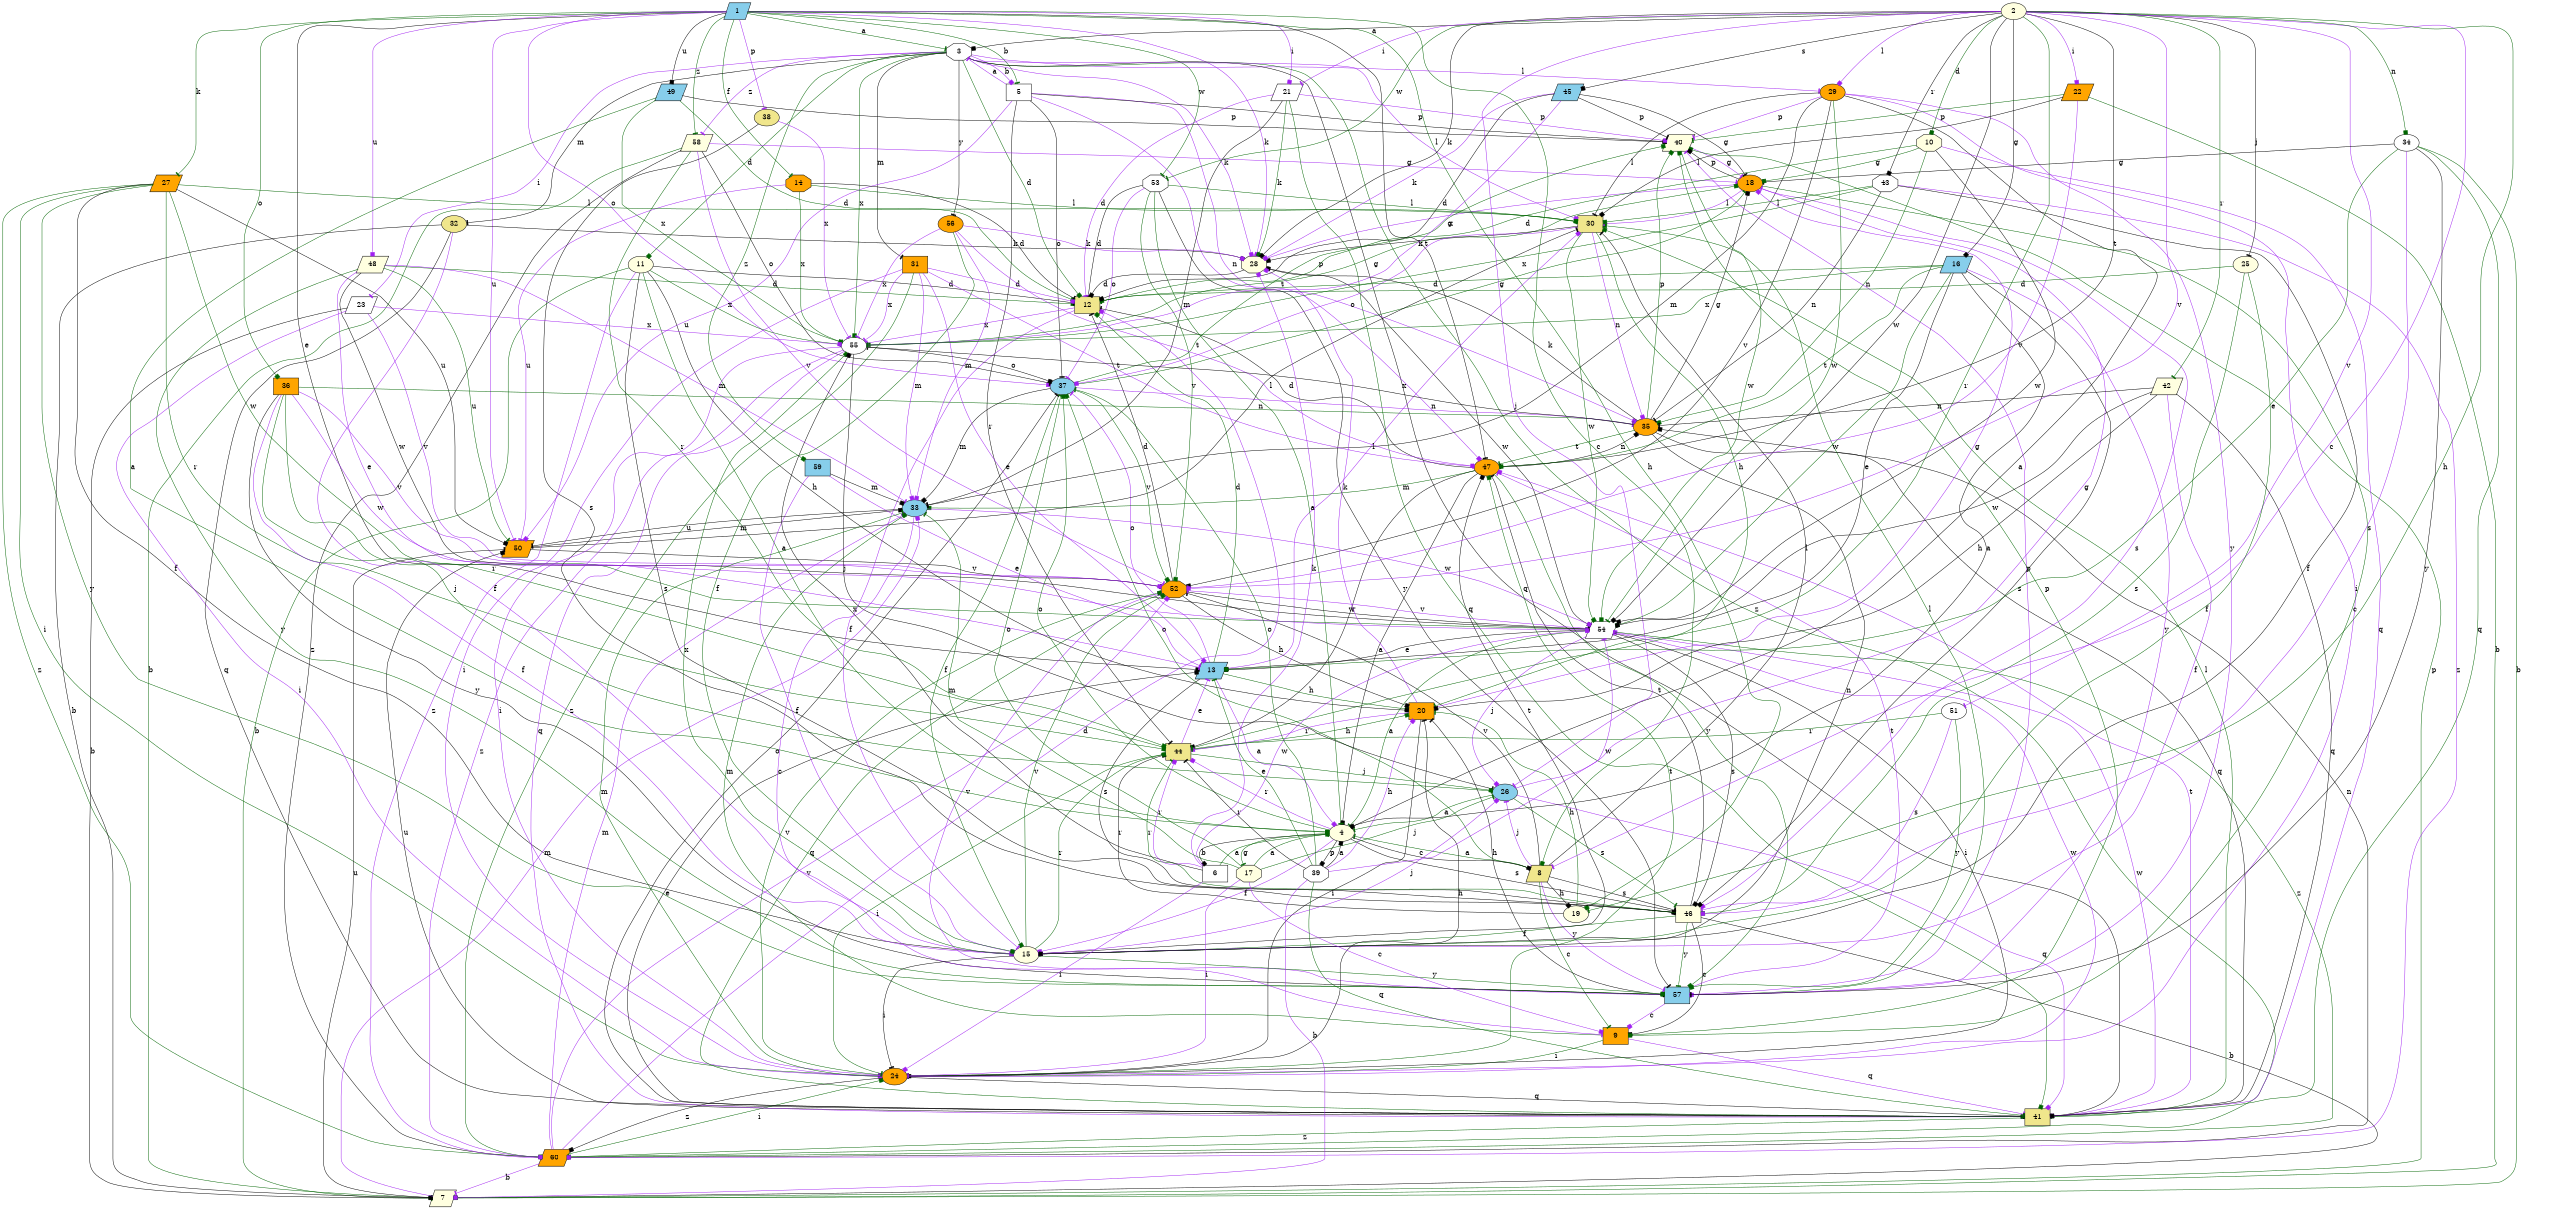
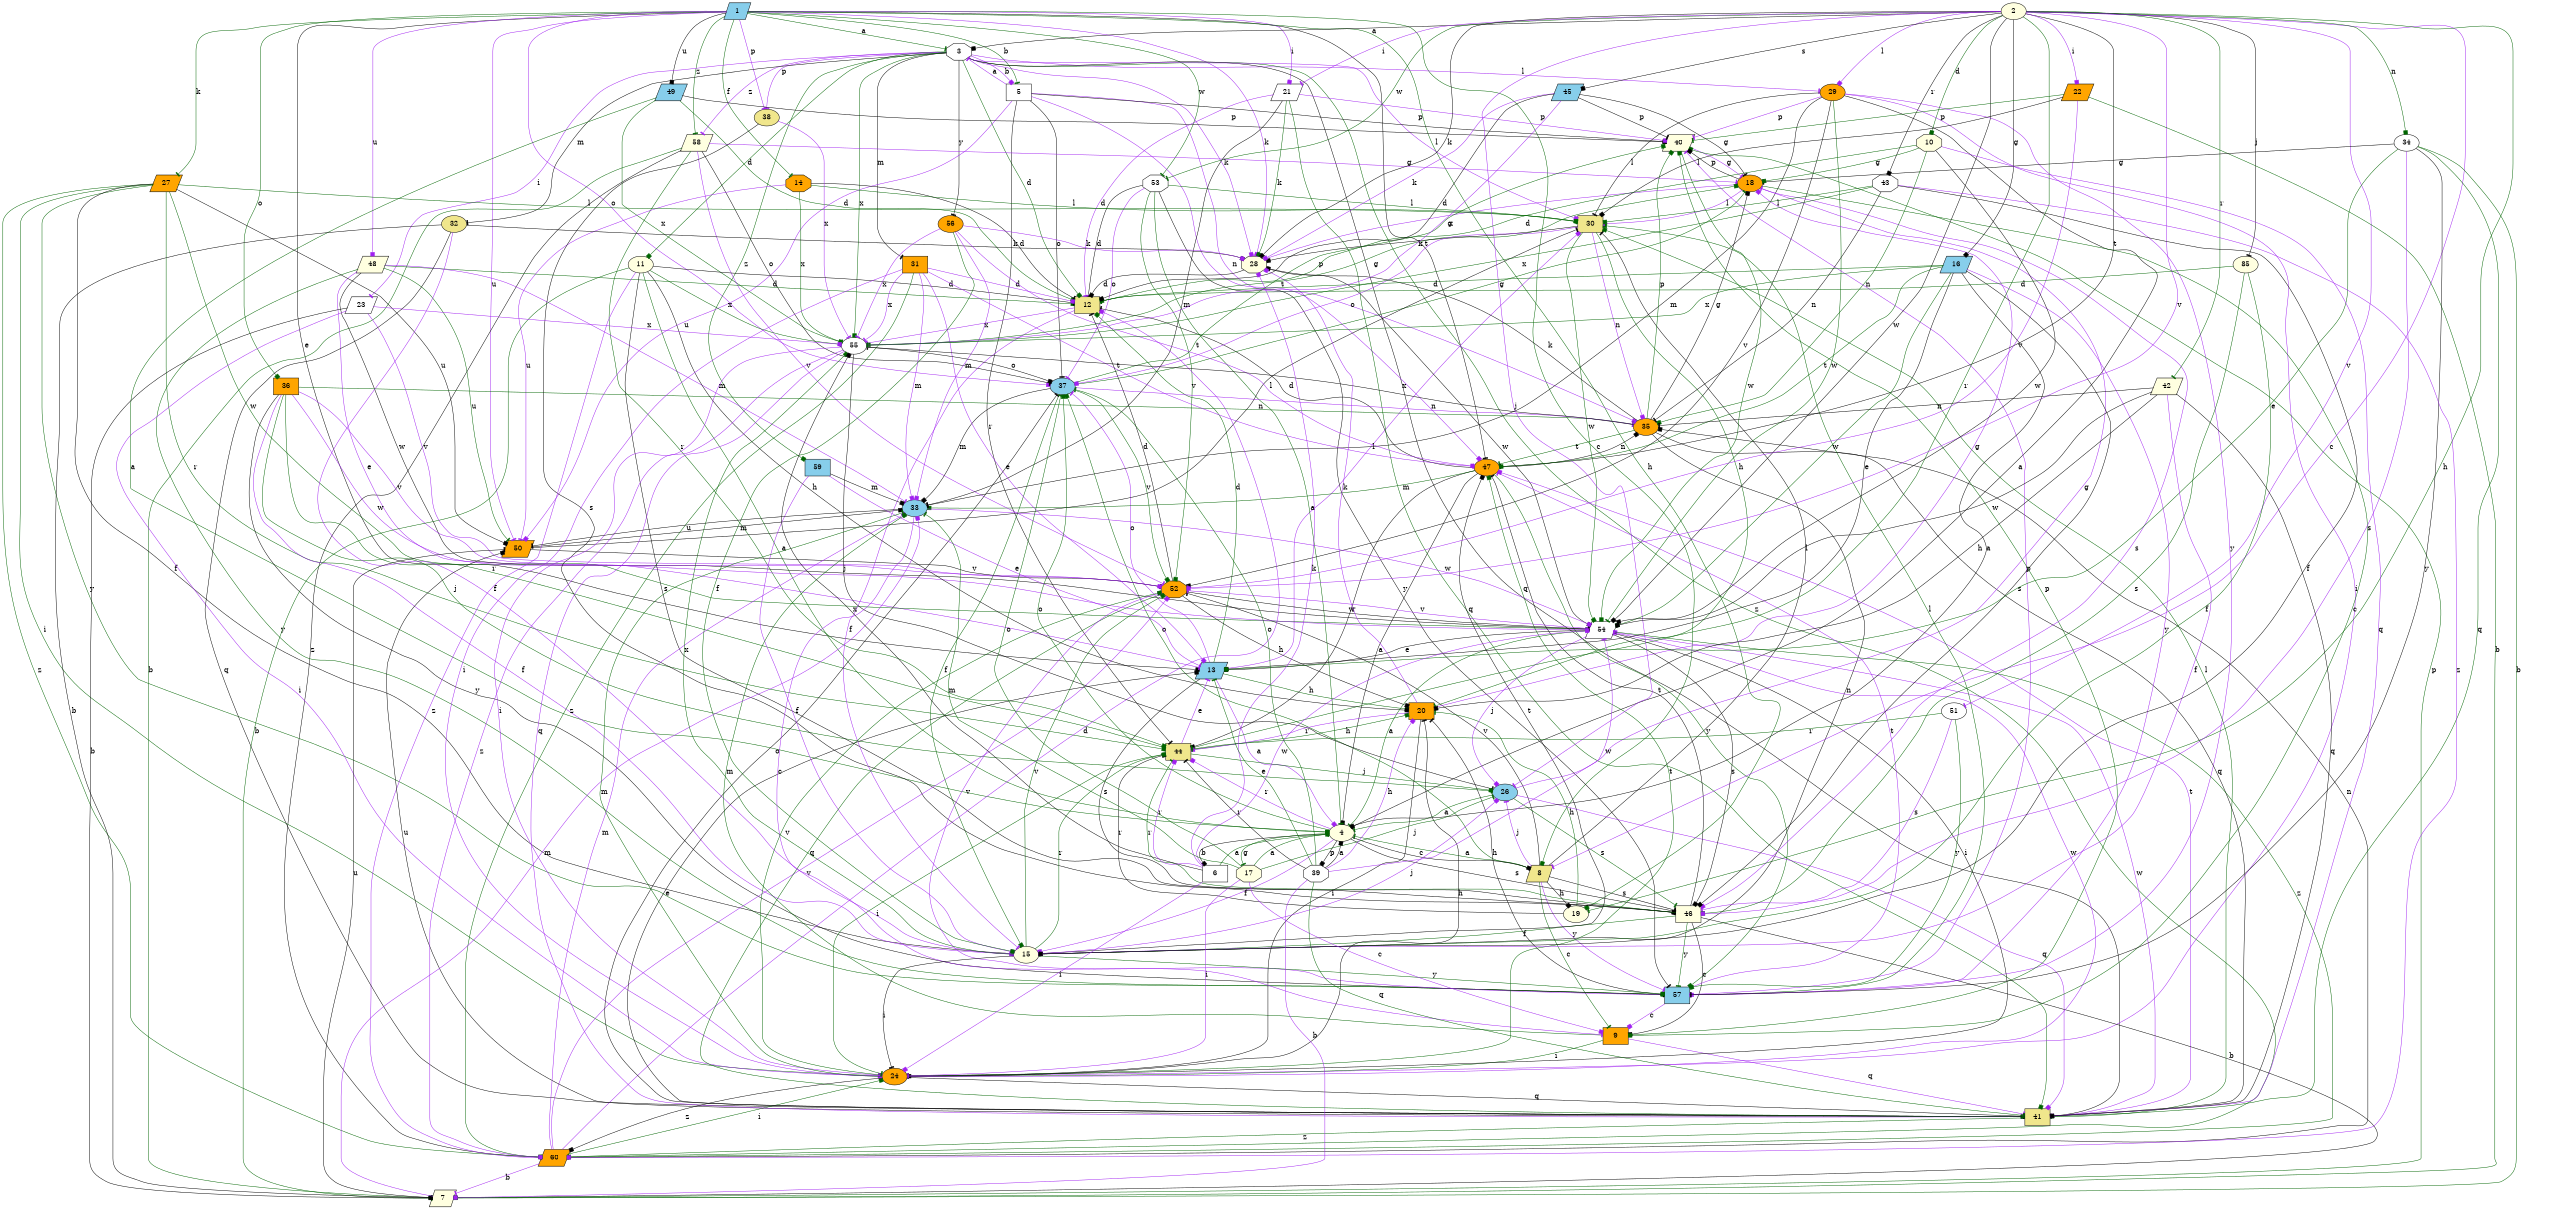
none -> (843, 58)
(2246, 265) -> (2246, 265)
